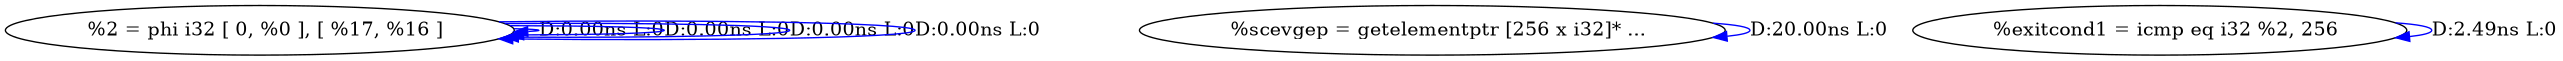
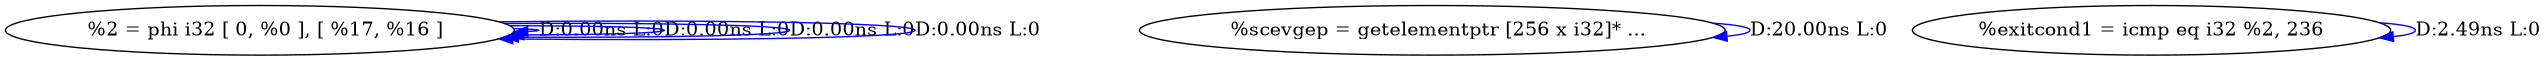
(2160, 30) -> (2152, 30)
